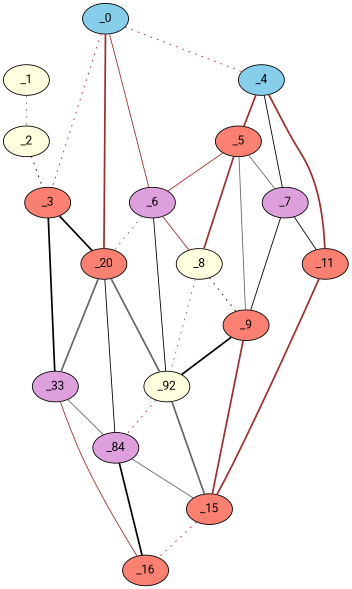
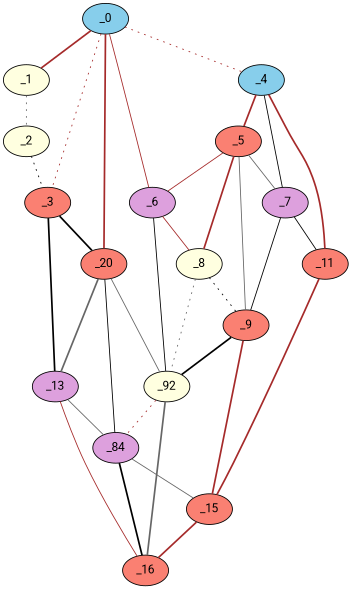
none -> (66, 49)
(128, 233) -> none
(135, 325) -> (135, 325)
(55, 387) -> (55, 387)
(188, 448) -> (156, 482)
(178, 540) -> (178, 540)
